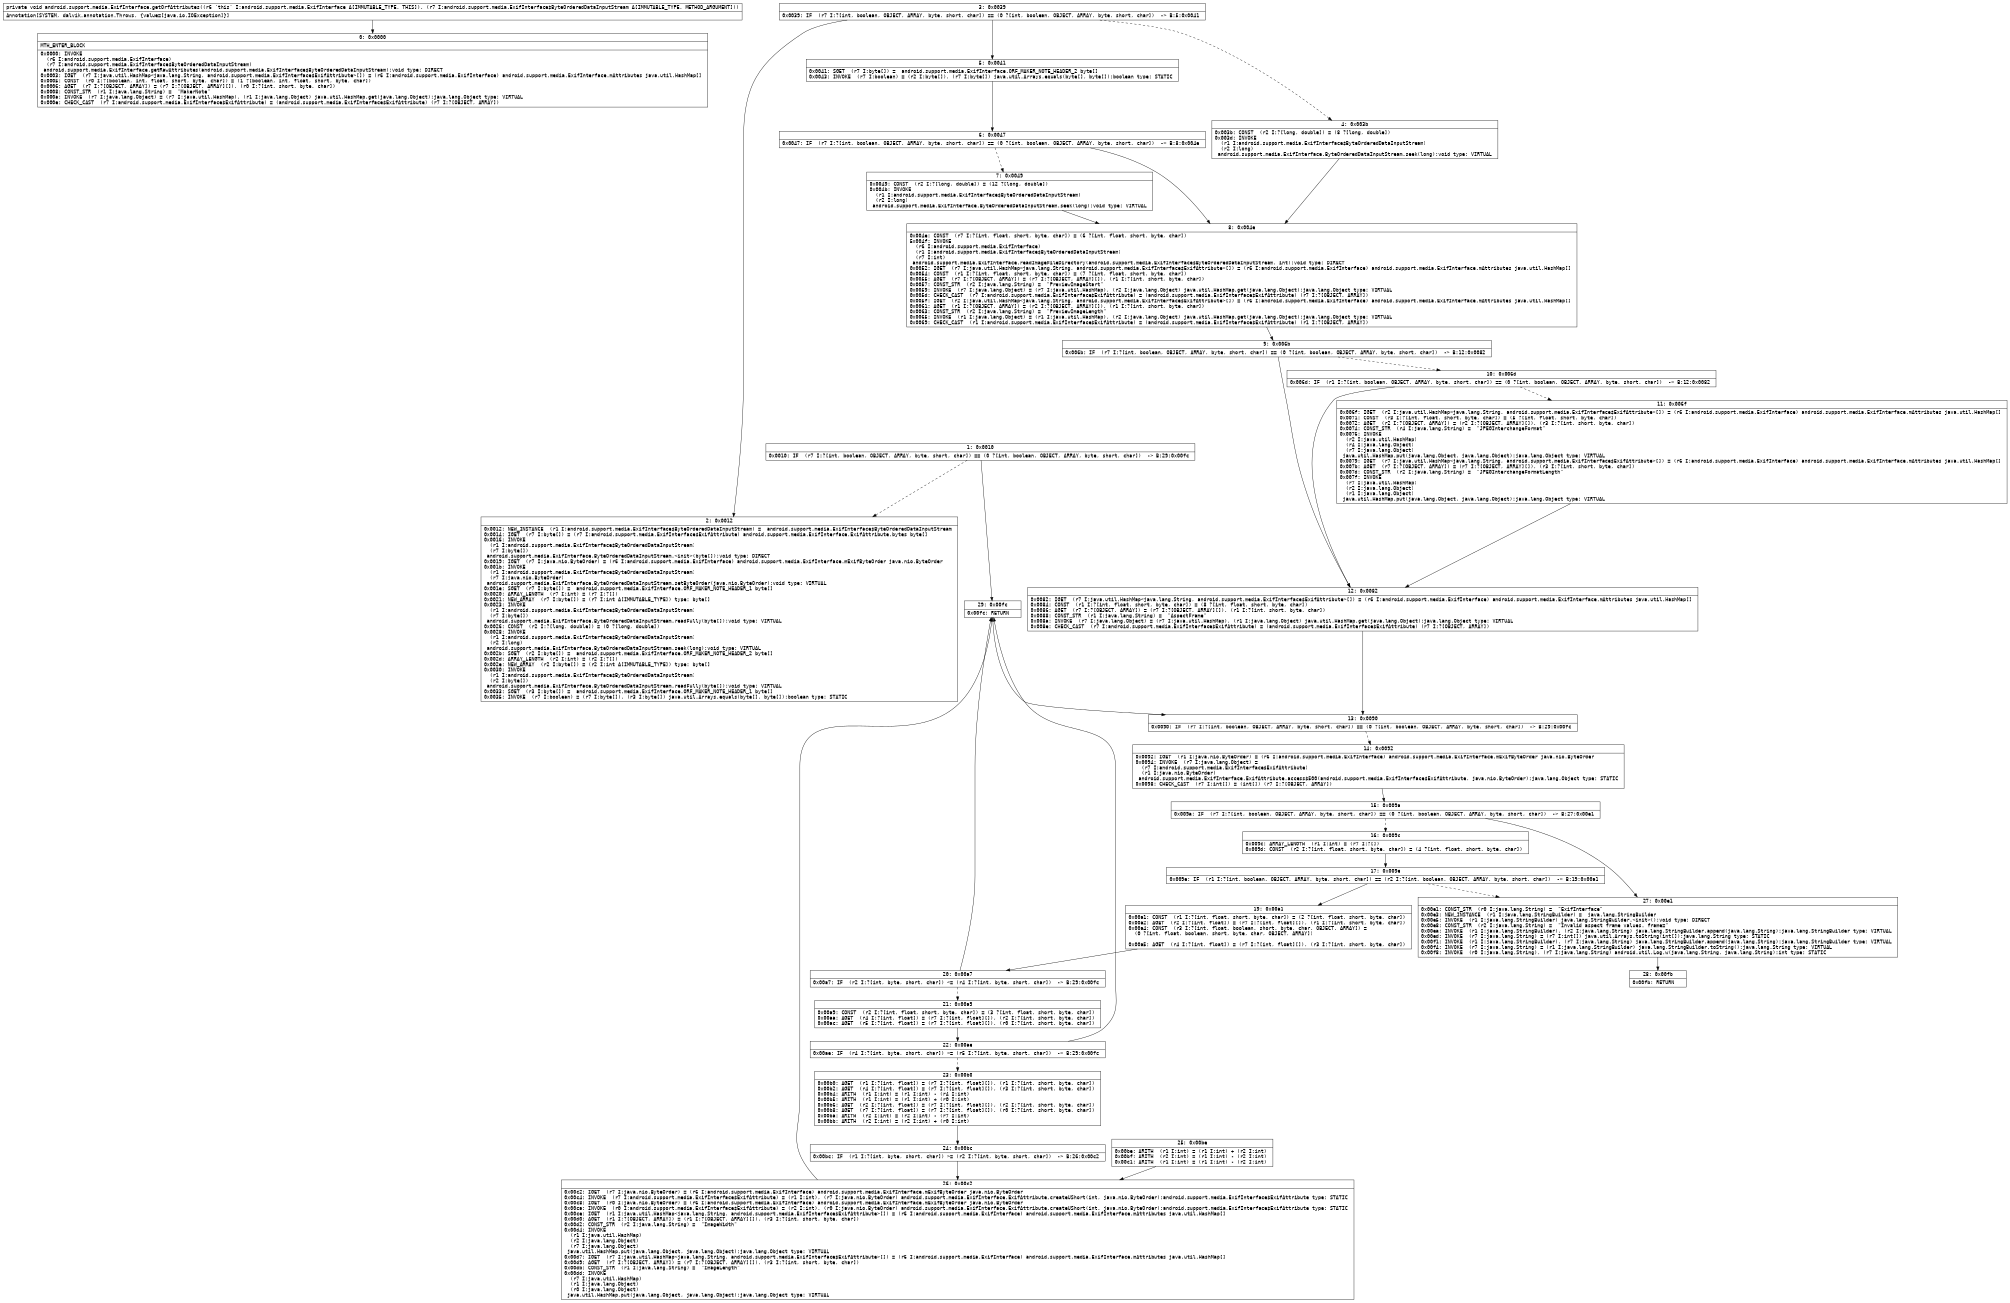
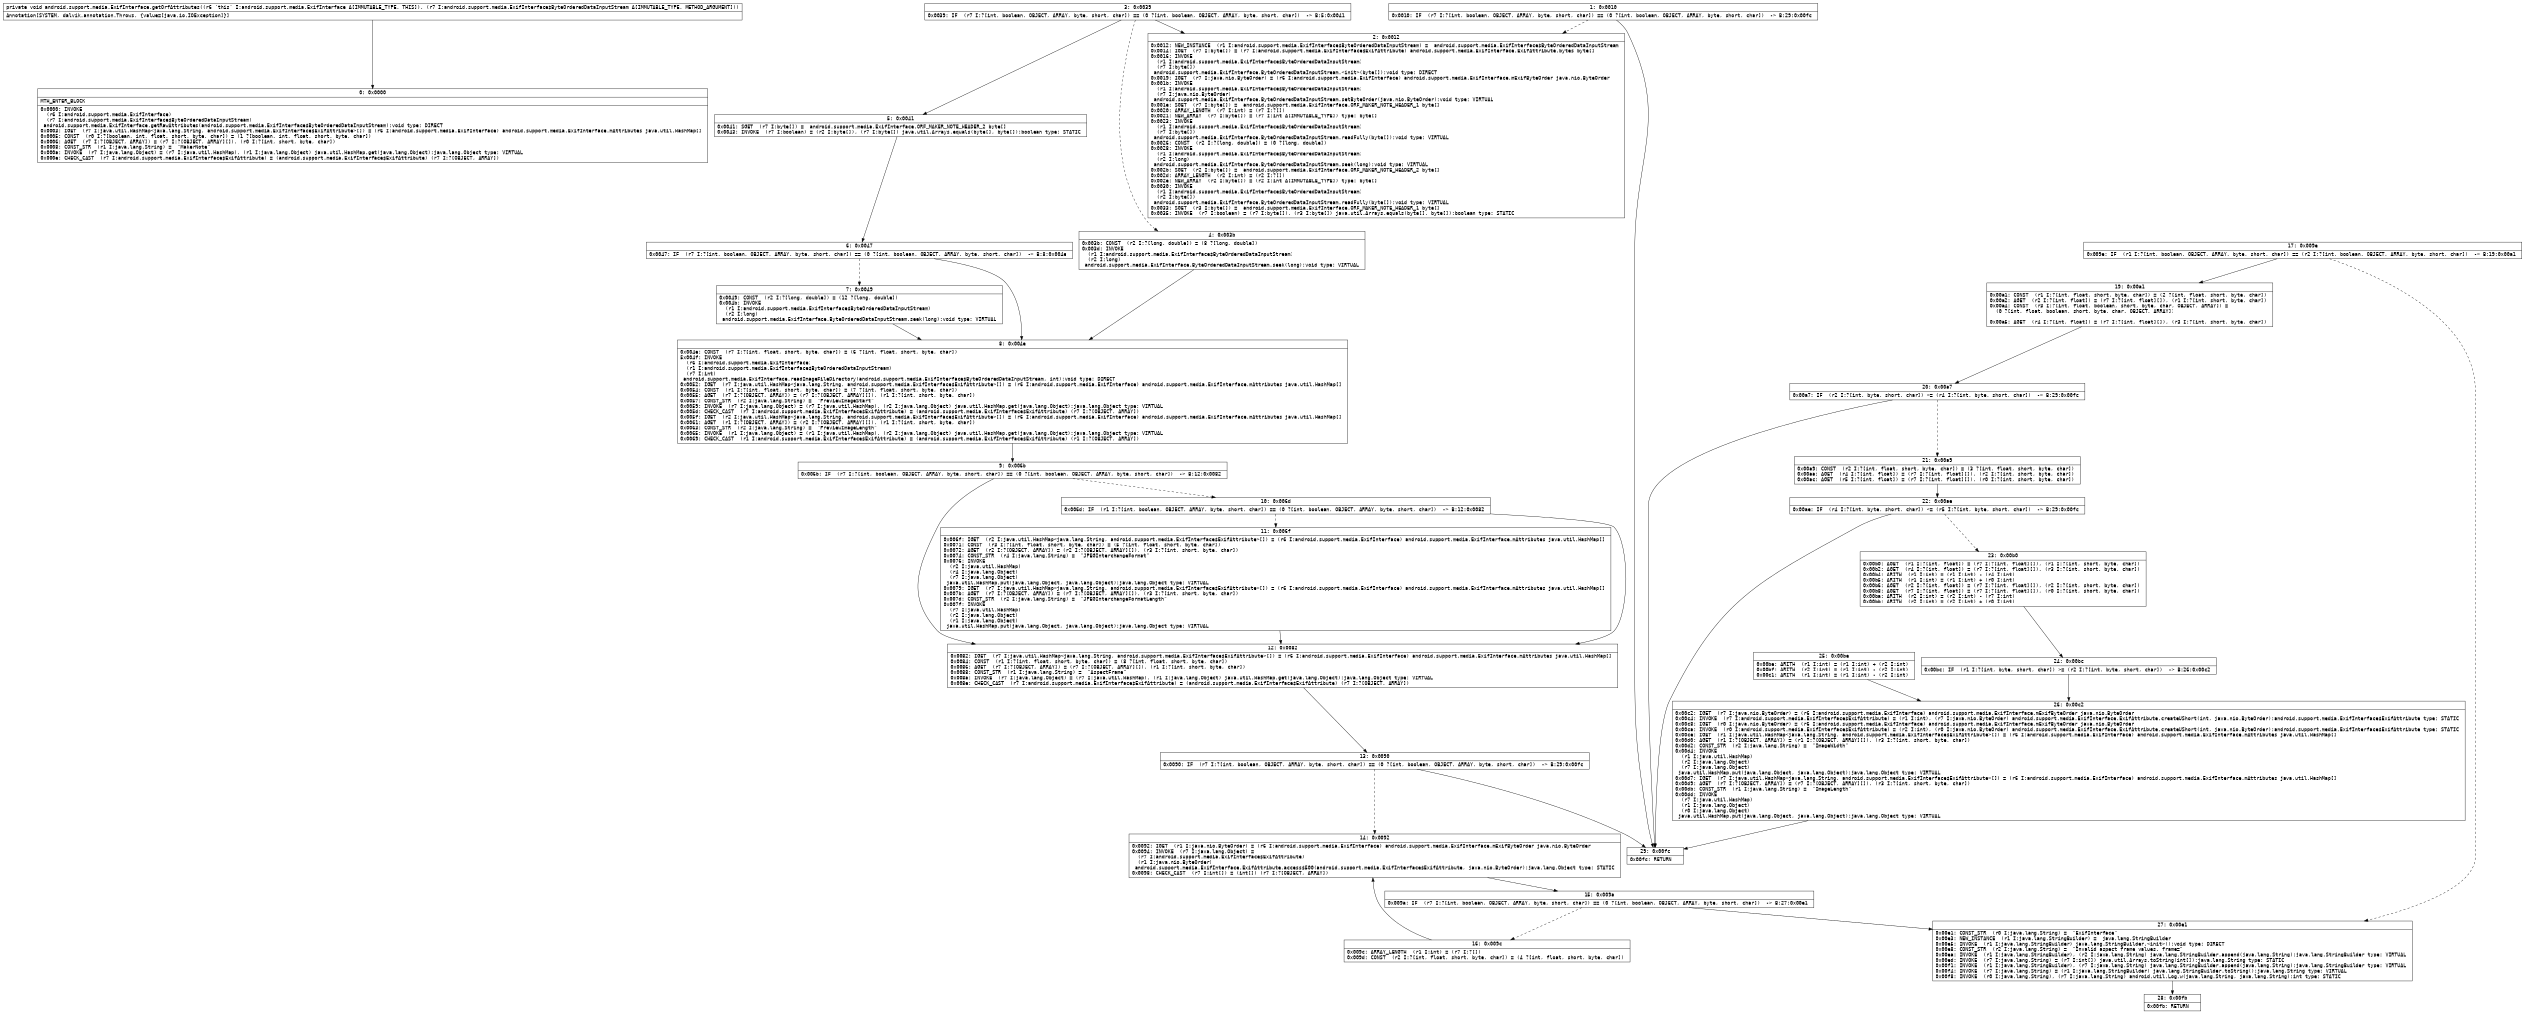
(1047, 706) -> (1533, 799)
(1386, 859) -> (1393, 919)
